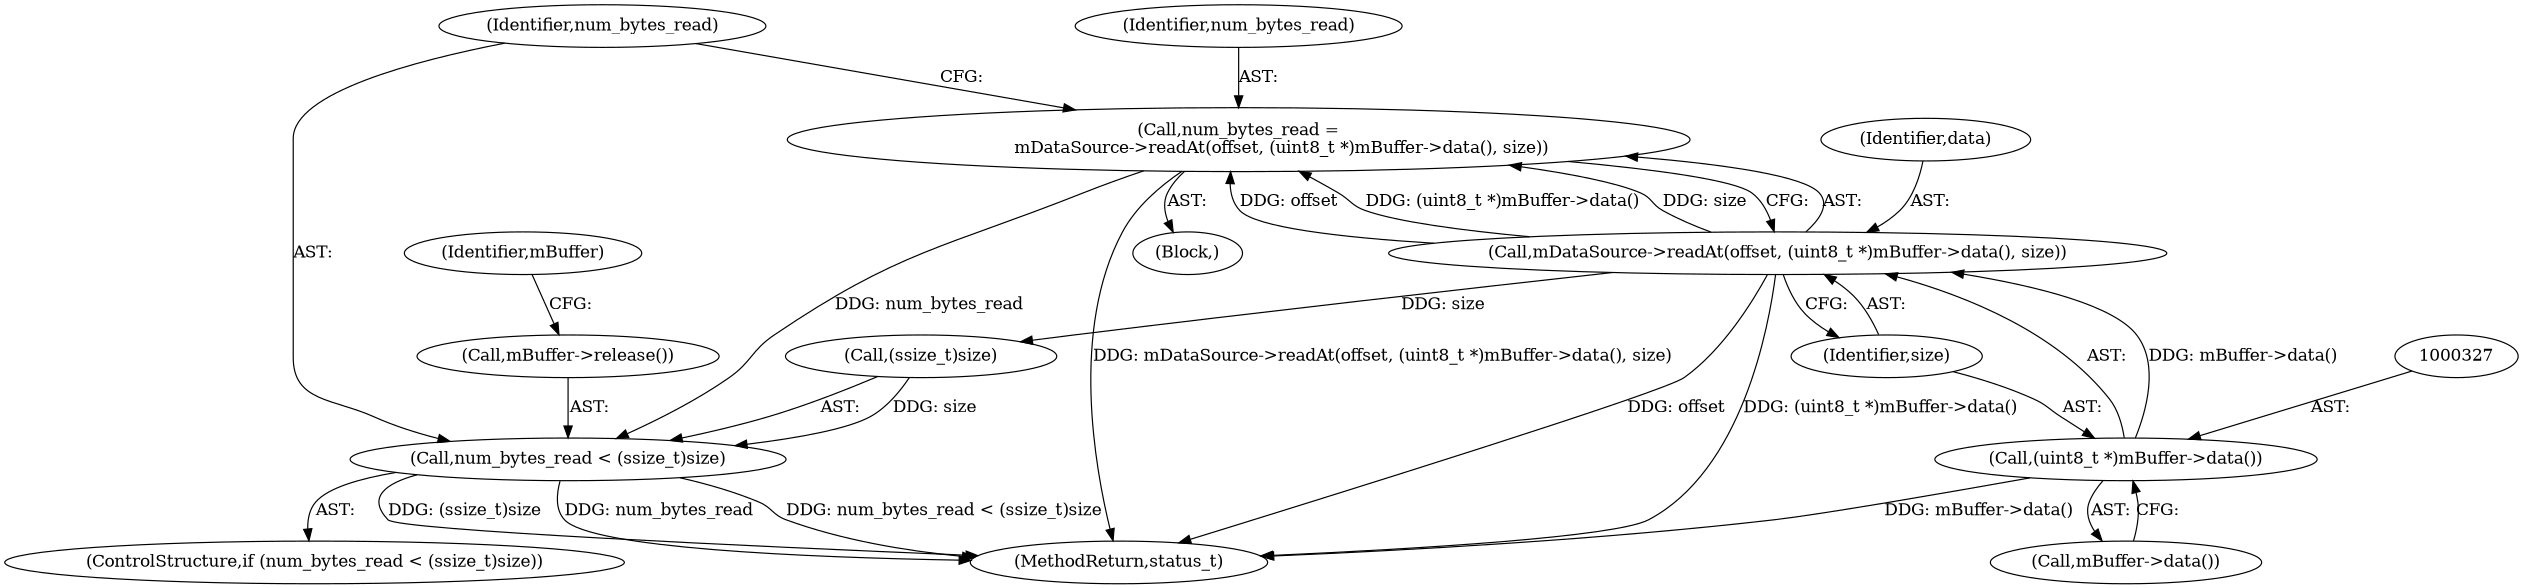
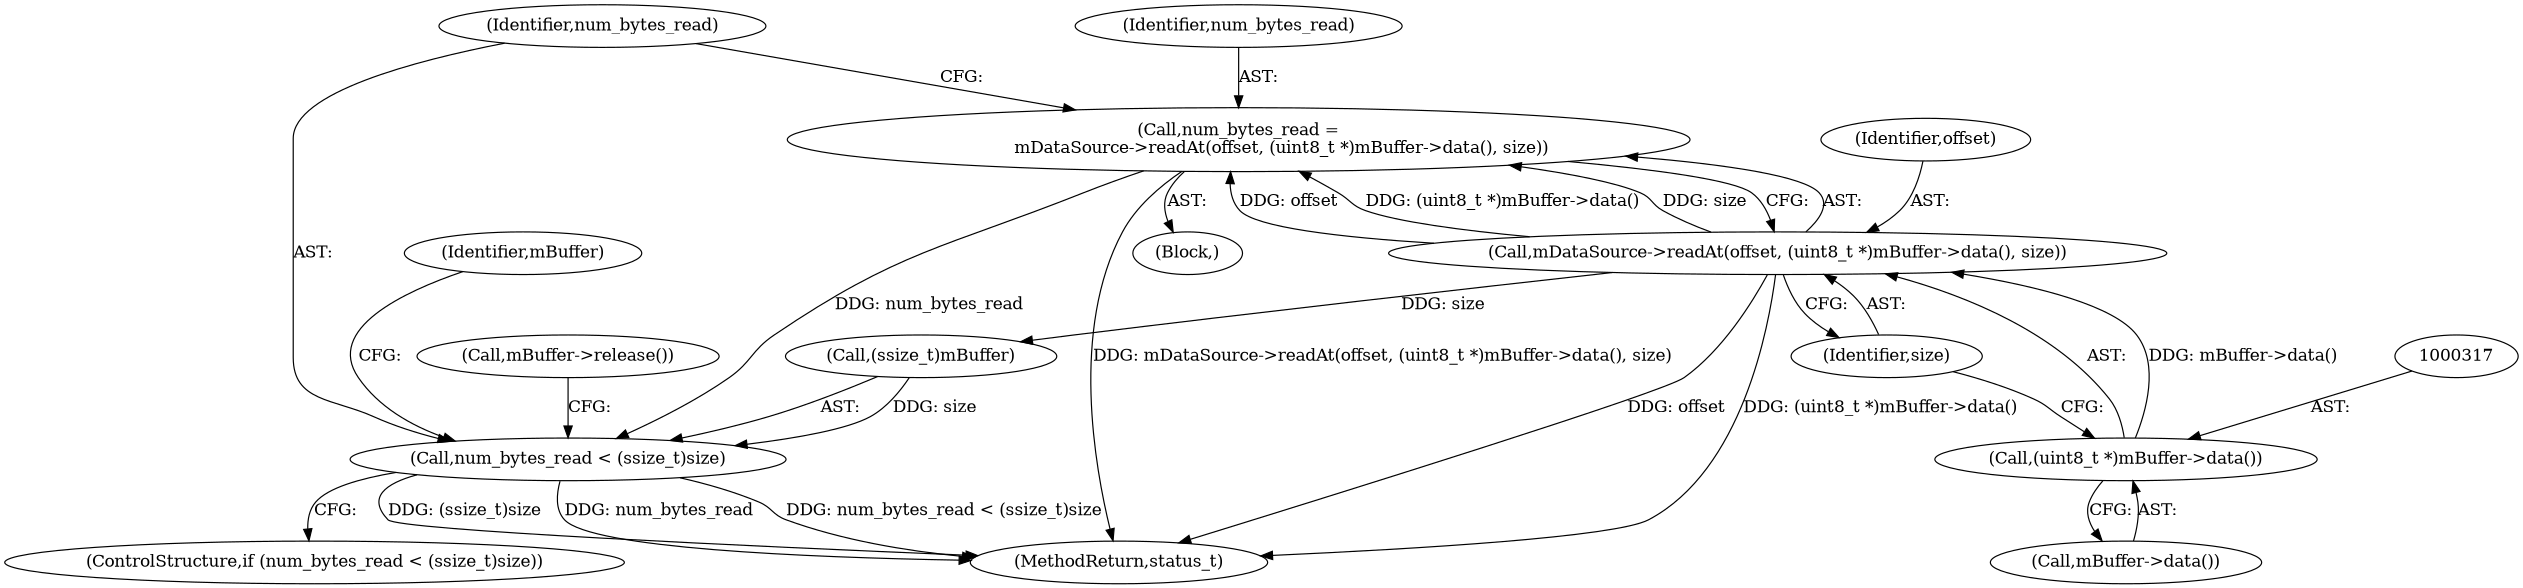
(1926, 140) -> (1926, 140)
(543, 299) -> (352, 347)
(921, 356) -> (921, 356)
(2457, 356) -> (2457, 356)
(592, 408) -> (592, 408)
(2085, 408) -> (2085, 408)
(338, 511) -> (338, 511)
(2114, 511) -> (2114, 511)
(2160, 511) -> (2160, 511)
(1653, 532) -> none
